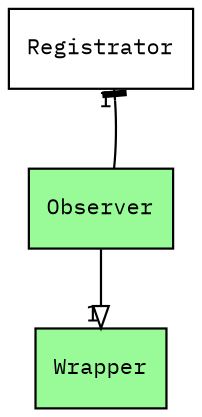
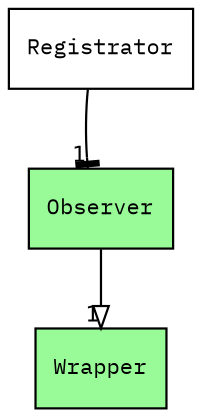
(116, 135) -> (86, 123)
